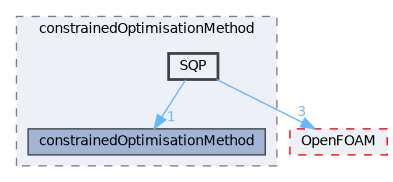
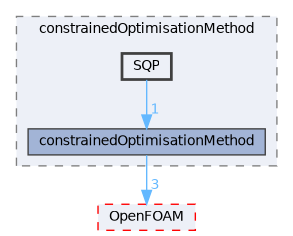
(260, 101) -> (147, 175)
